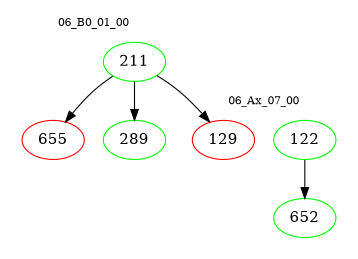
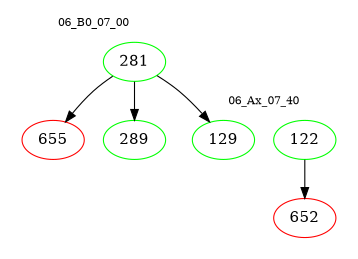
(94, 23) -> (94, 23)
(135, 62) -> (135, 62)
(264, 101) -> (264, 101)
(223, 140) -> (223, 140)
(305, 218) -> (305, 218)
